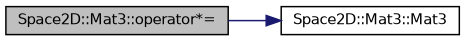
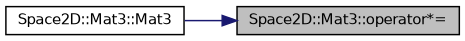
(247, 21) -> (203, 21)
